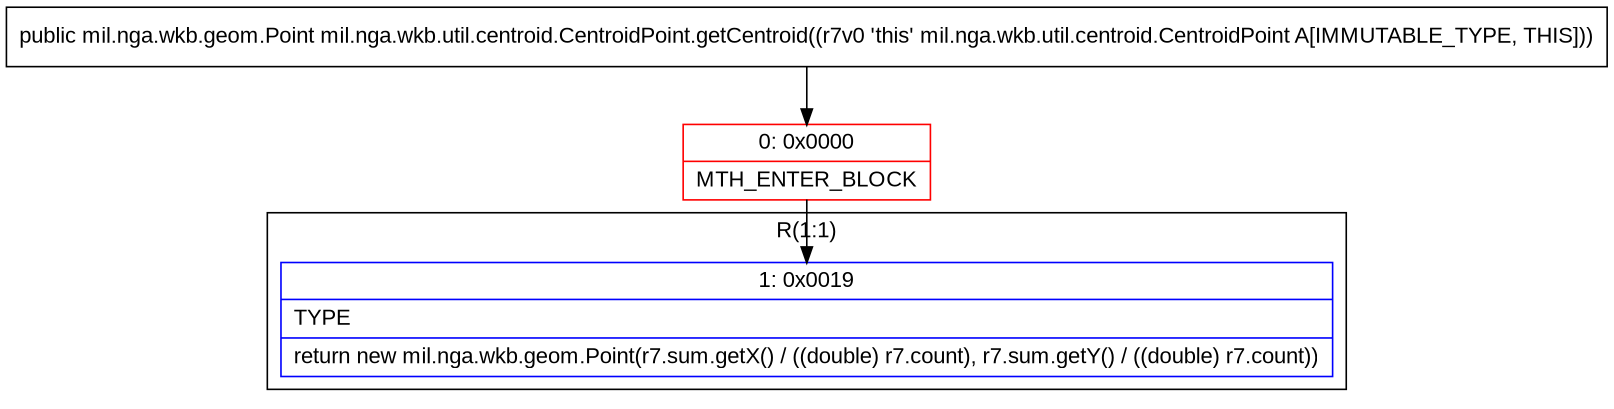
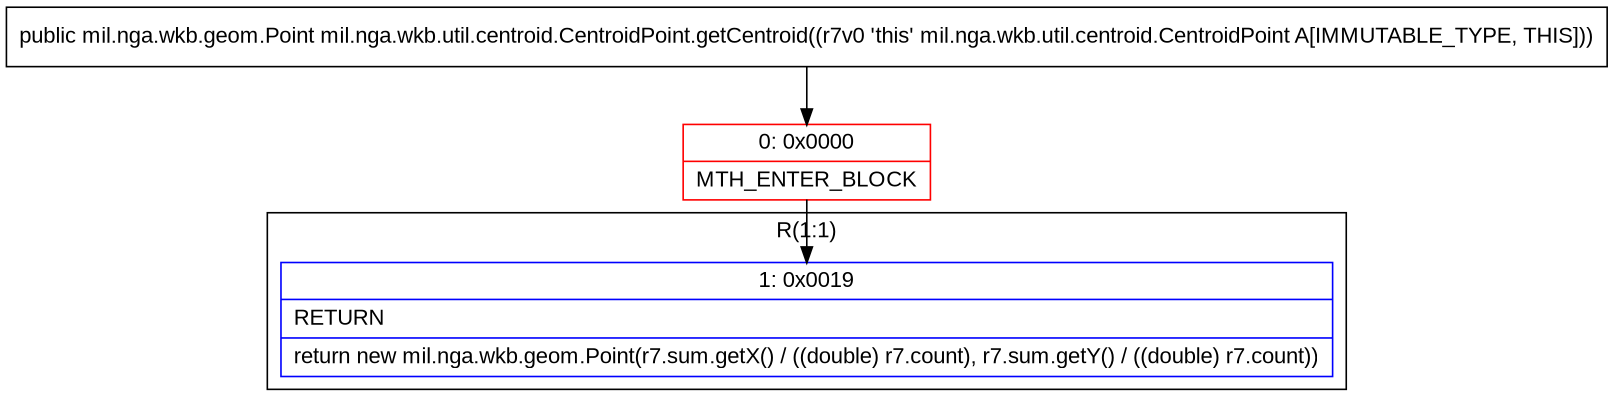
(323, 318) -> (340, 318)
